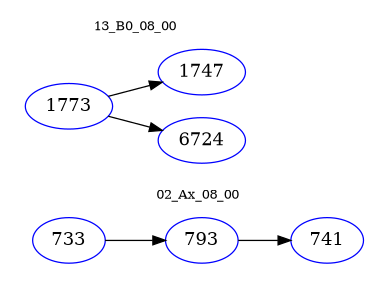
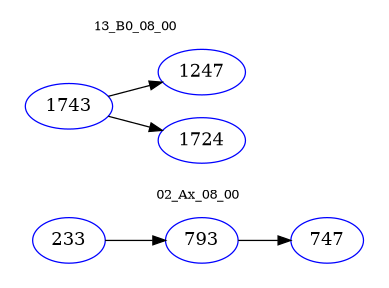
(202, 72) -> (202, 72)
(69, 106) -> (69, 106)
(202, 140) -> (202, 140)
(69, 240) -> (69, 240)
(327, 240) -> (327, 240)
